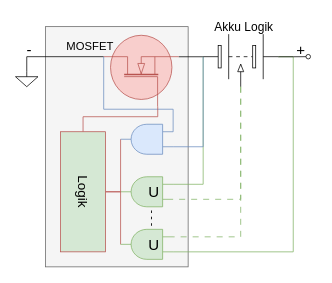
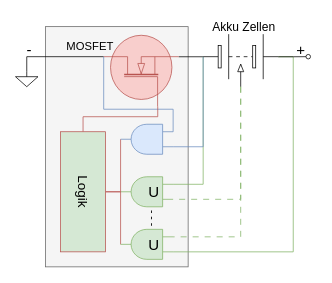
(244, 27) -> (244, 27)
